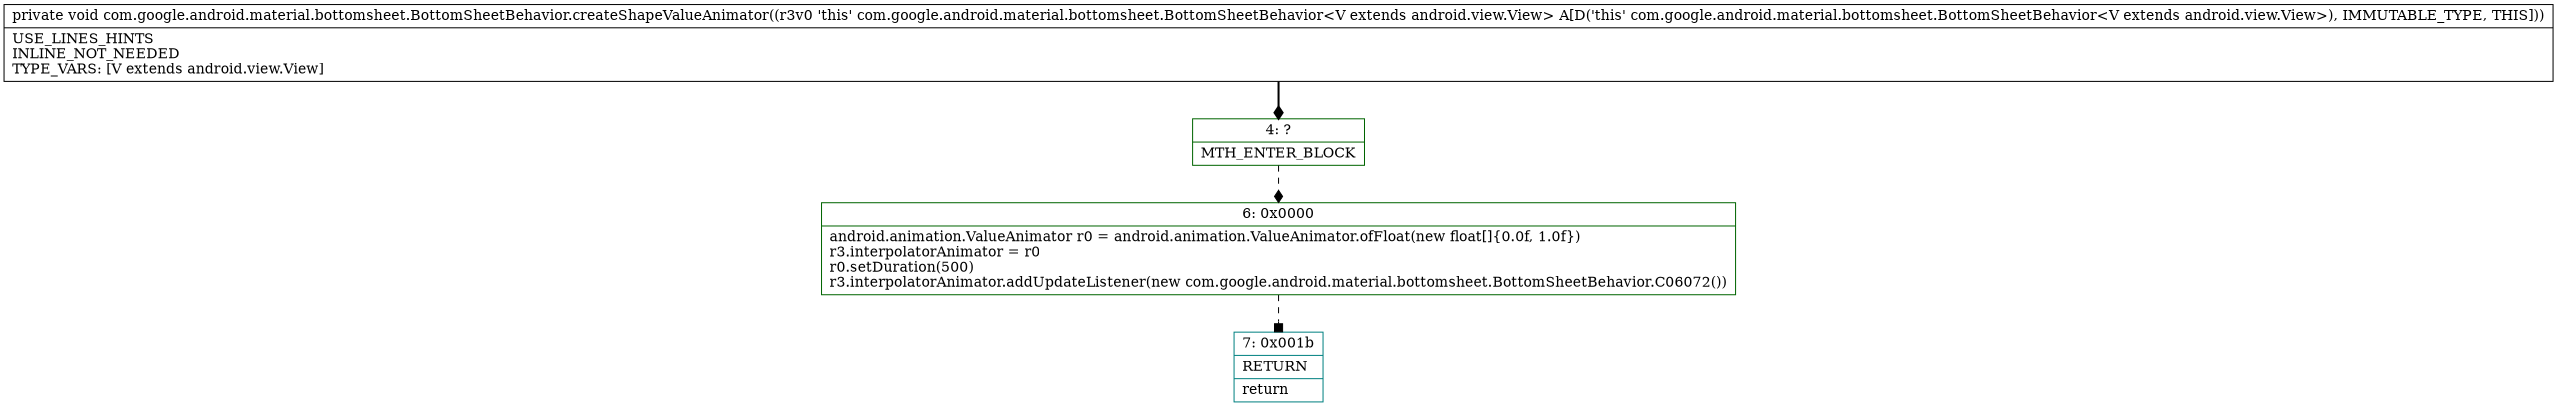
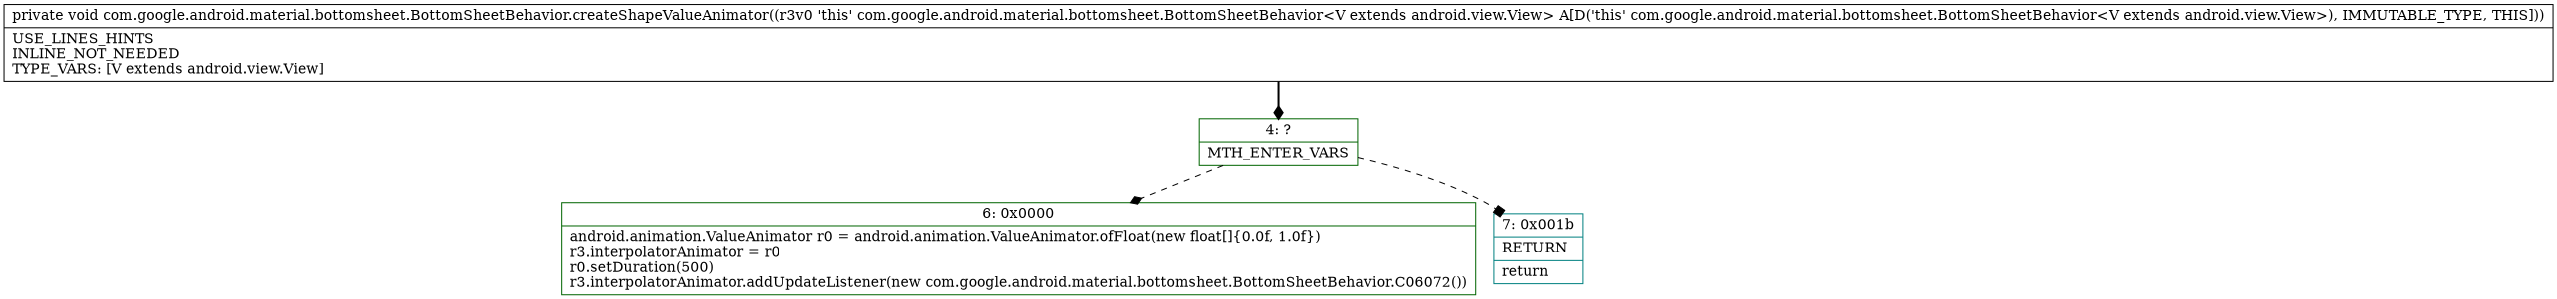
(1279, 153) -> (1279, 153)
(1279, 308) -> (1428, 178)
